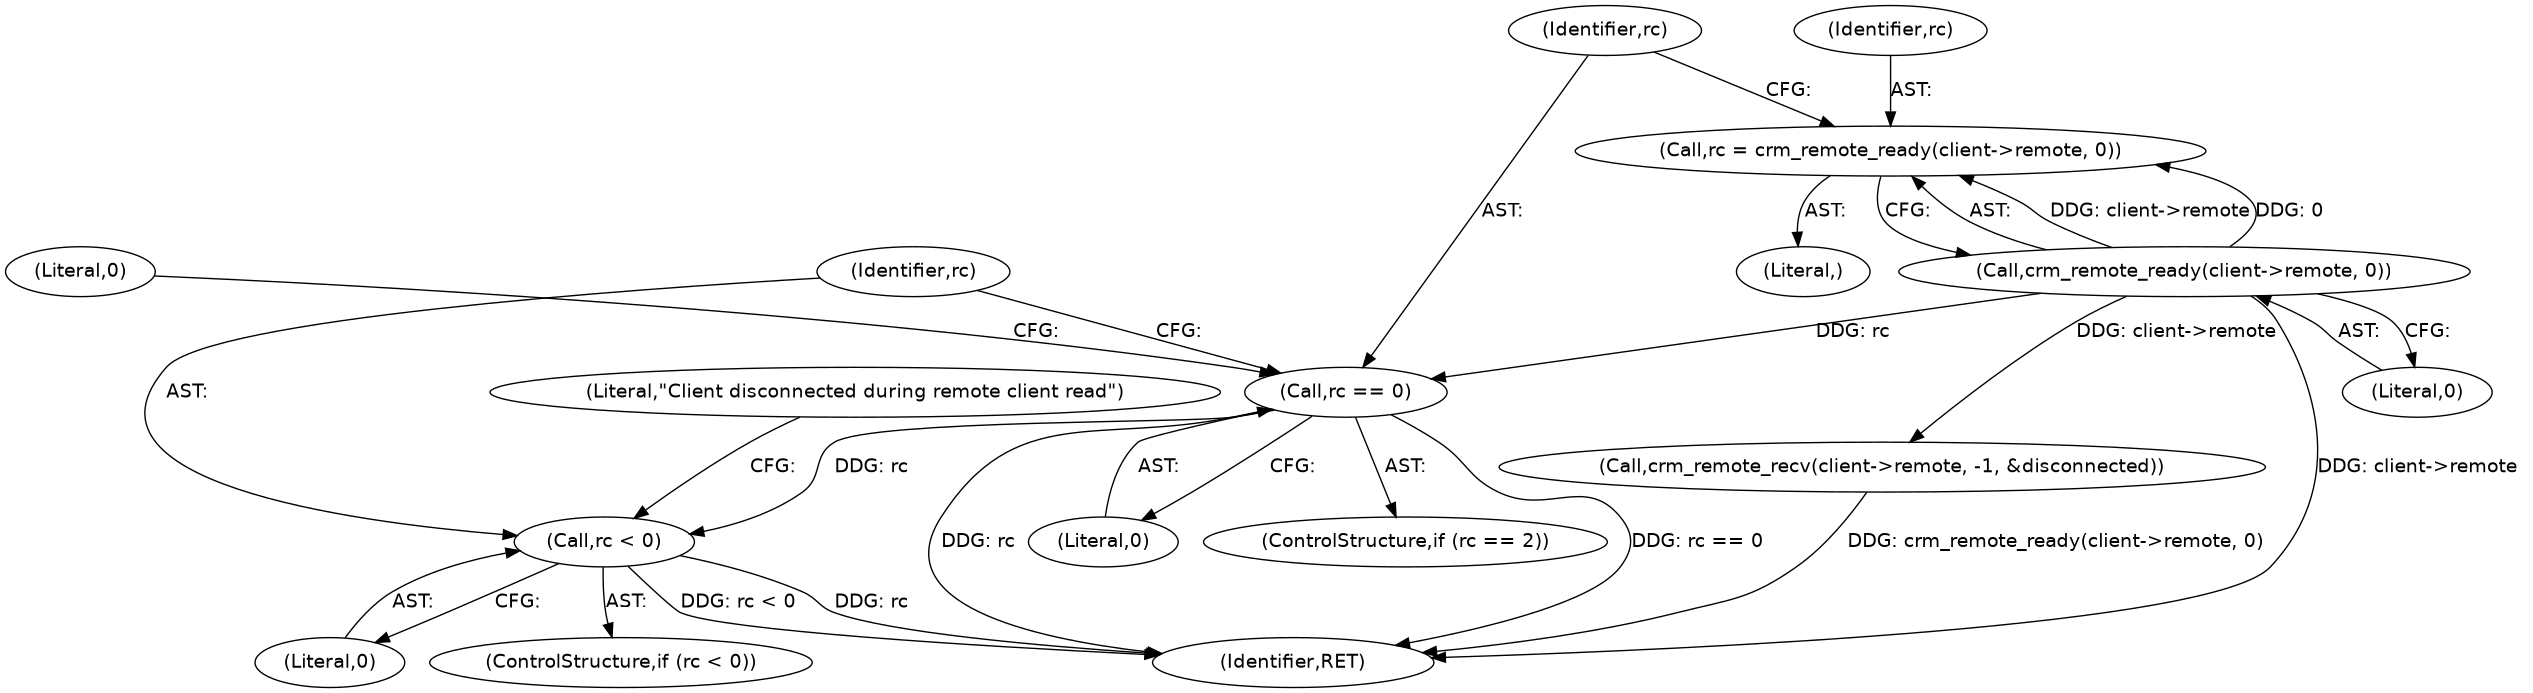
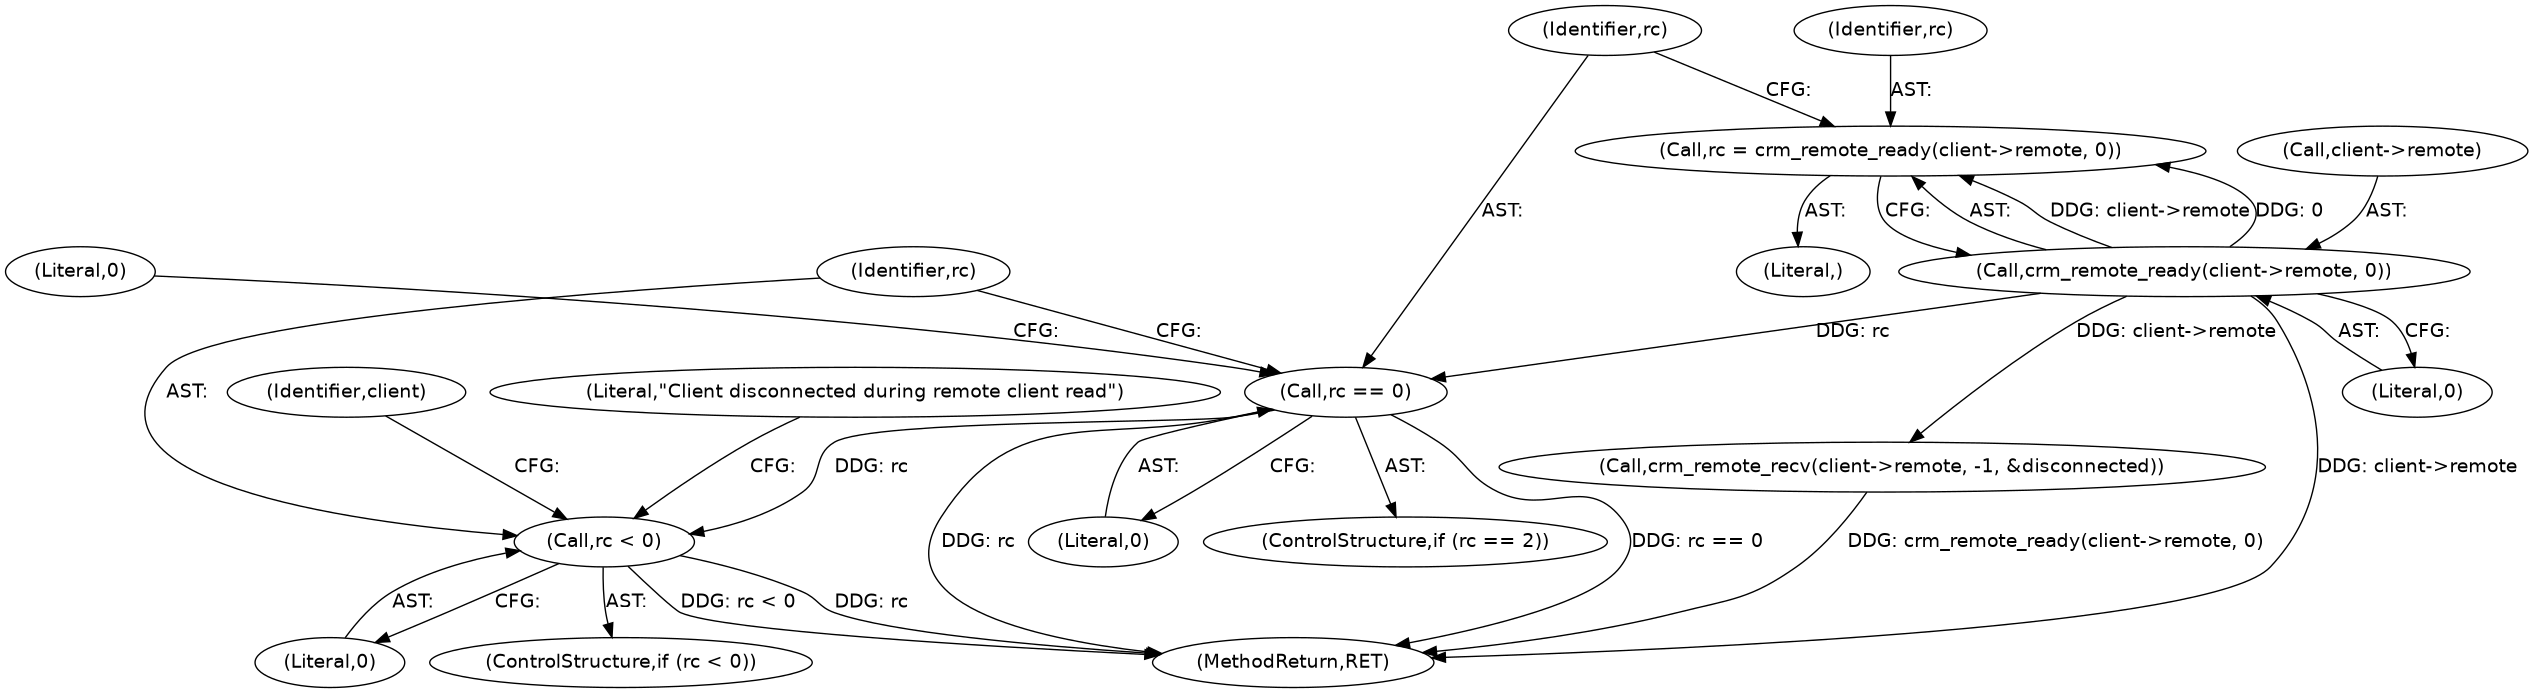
none -> (2383, 151)
none -> (347, 392)
(1293, 663) -> (1293, 663)
